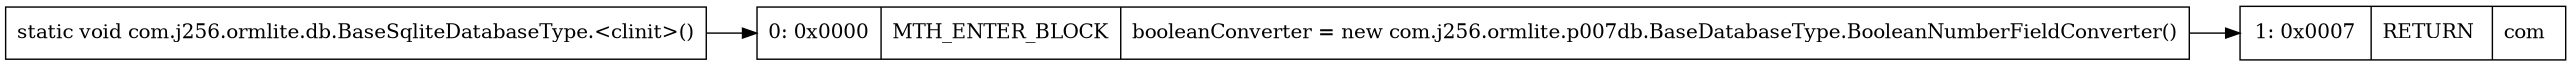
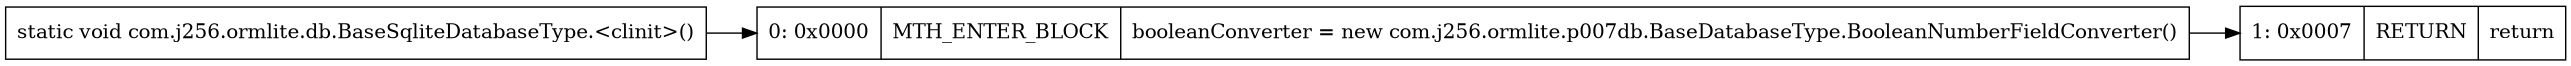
(2525, 32) -> (2522, 32)
